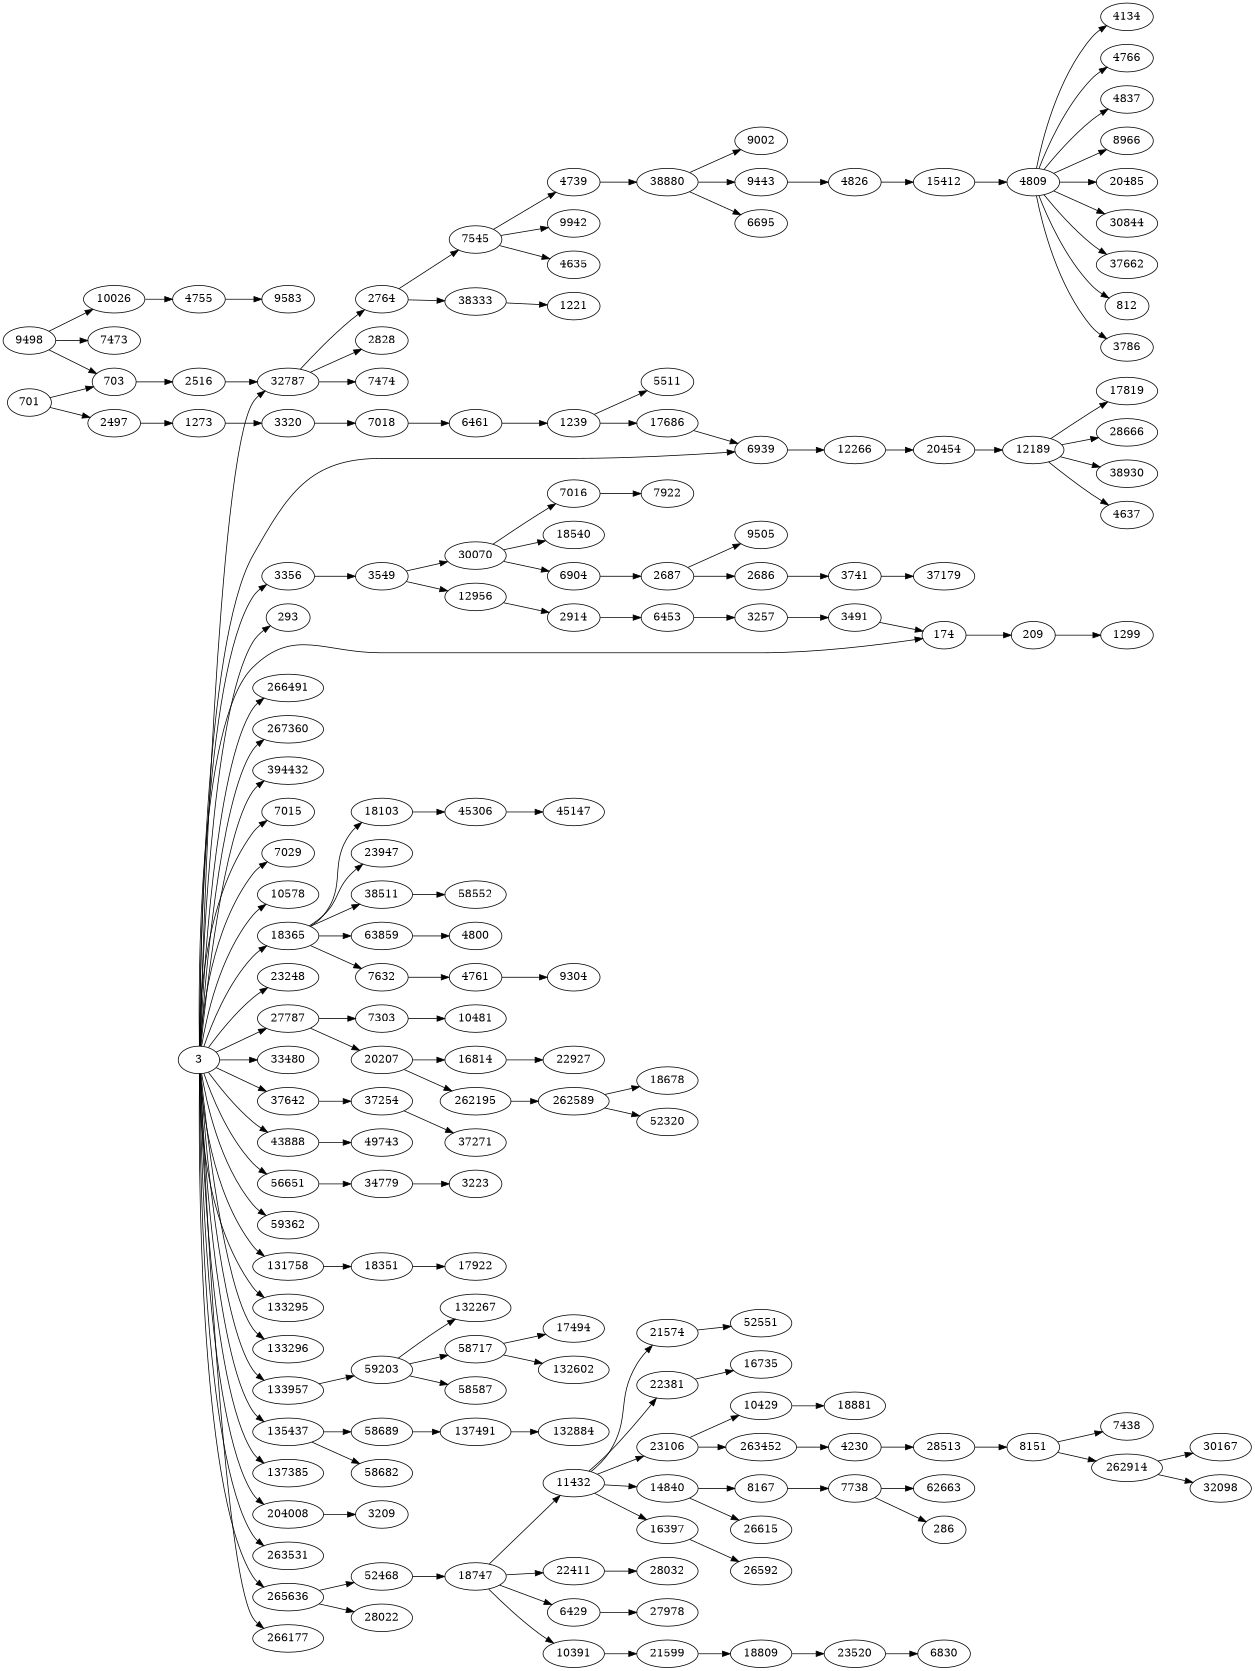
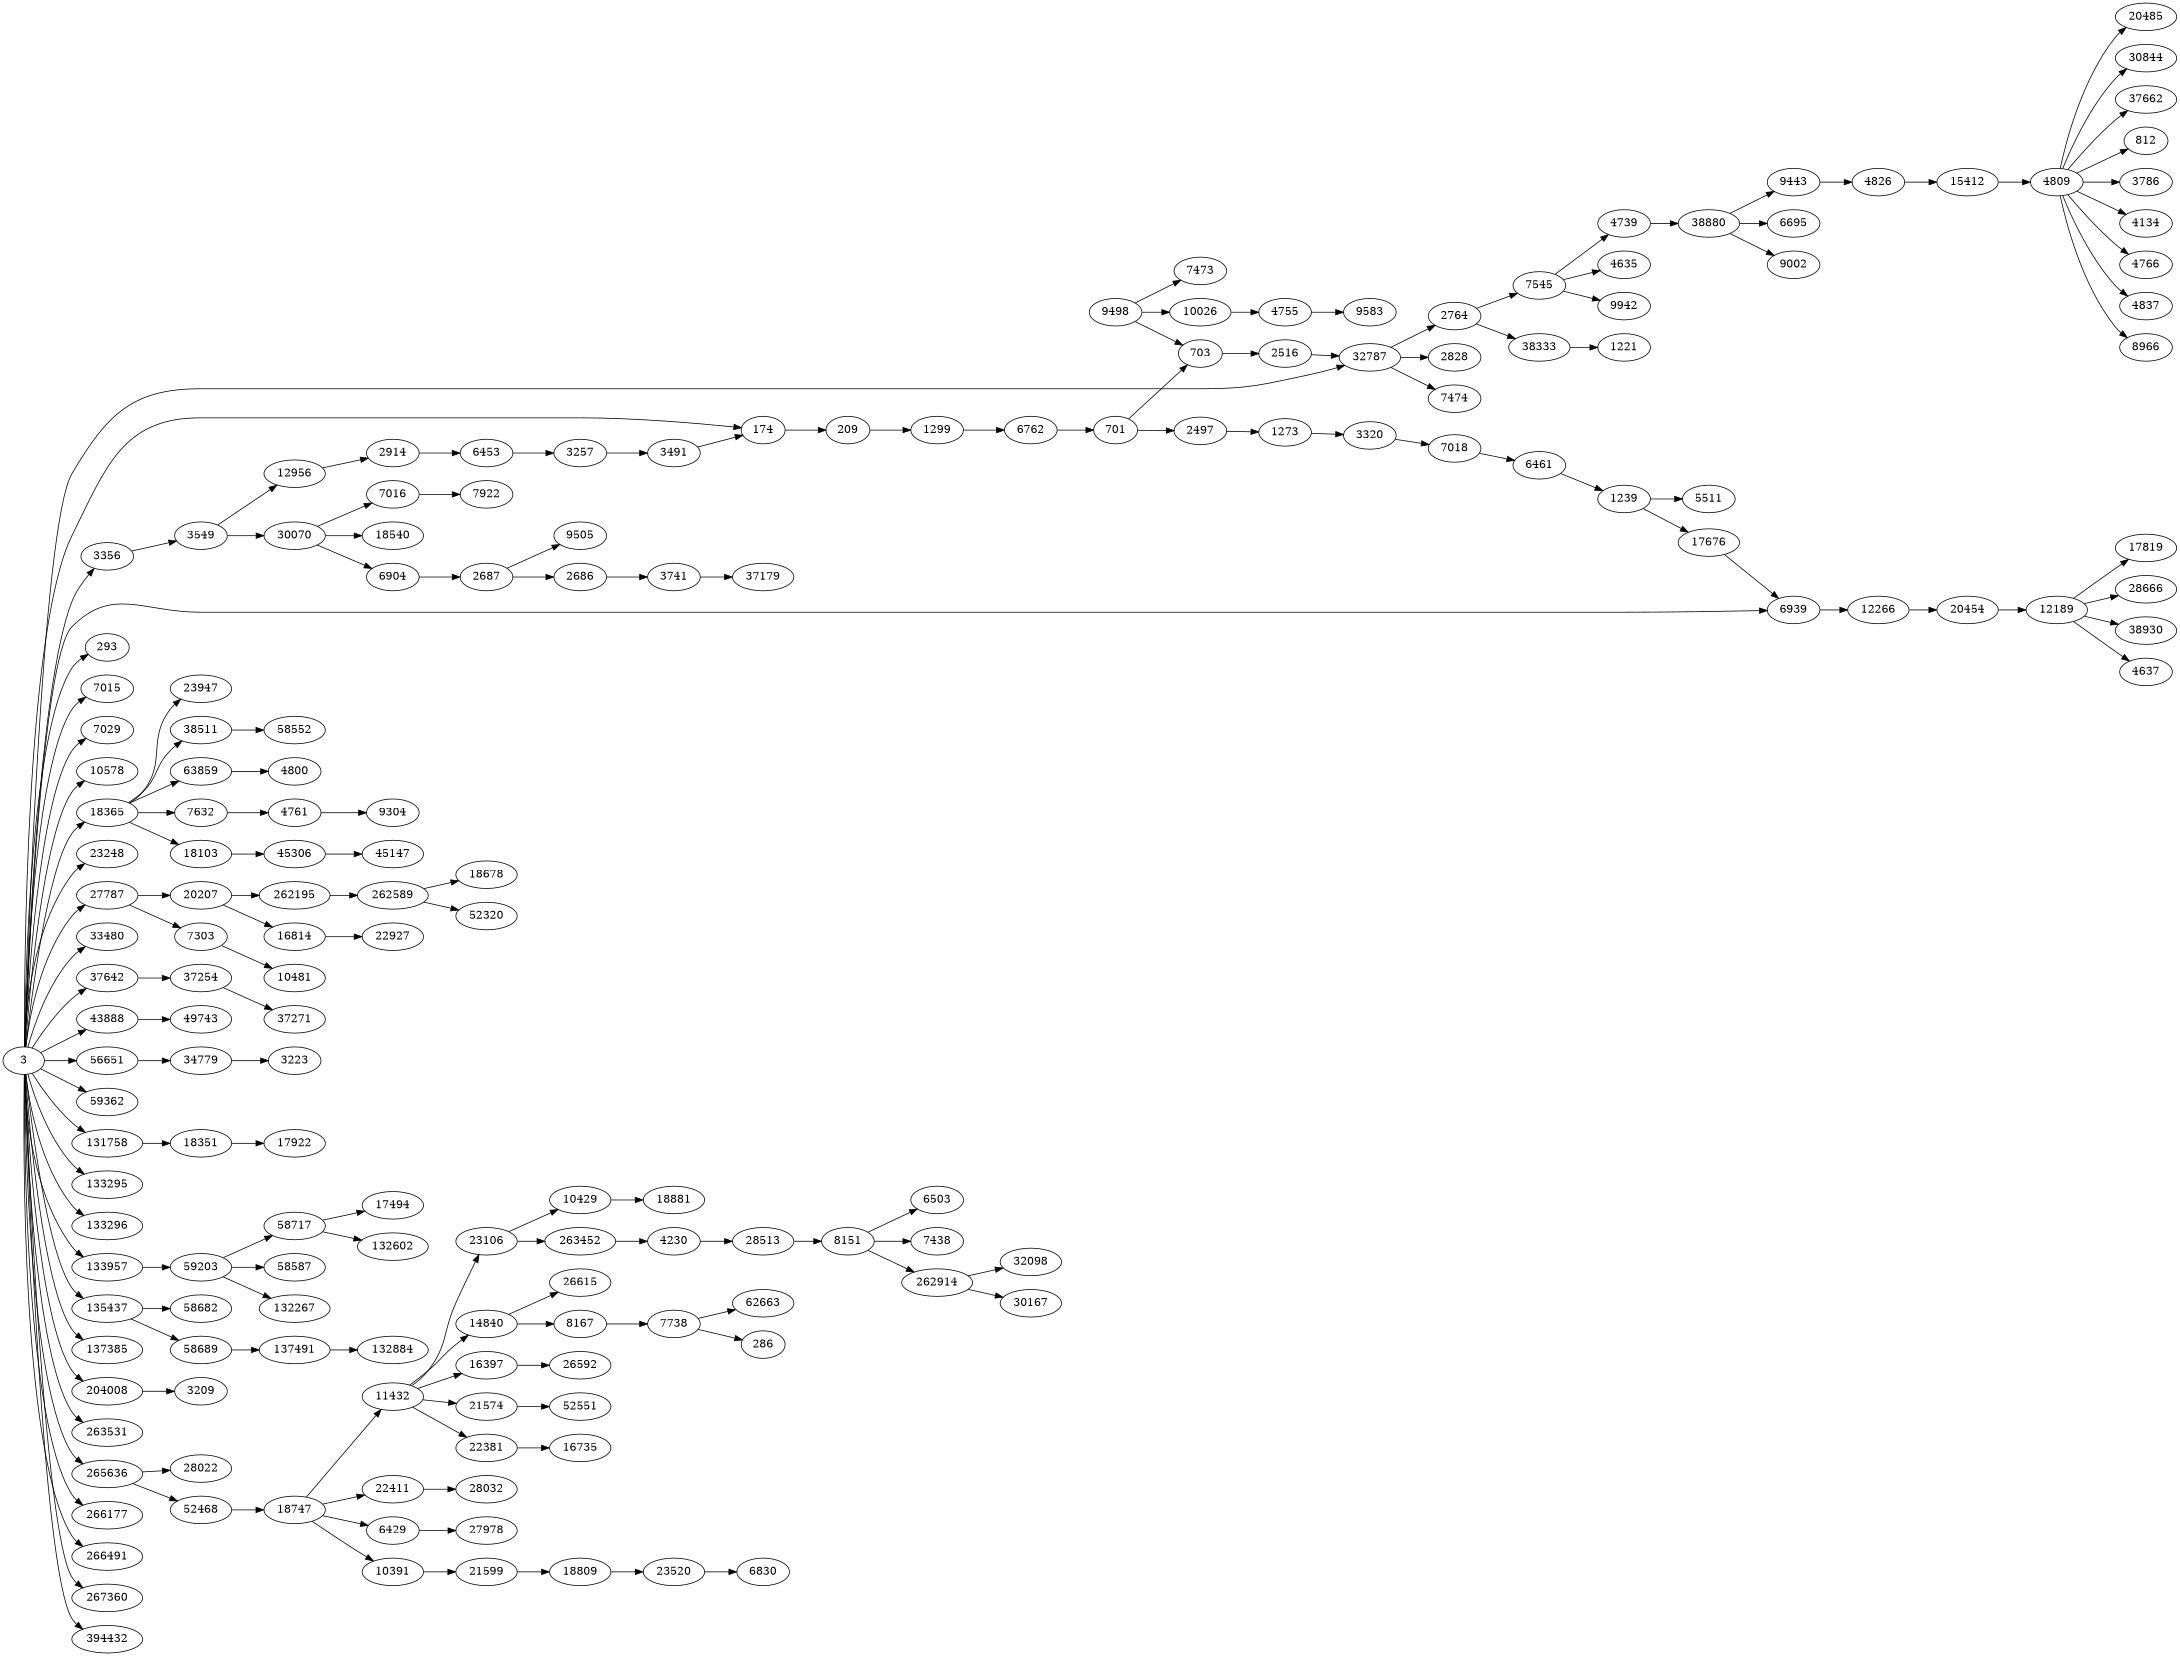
(667, 423) -> (1709, 543)
none -> (1031, 430)
none -> (937, 1200)
